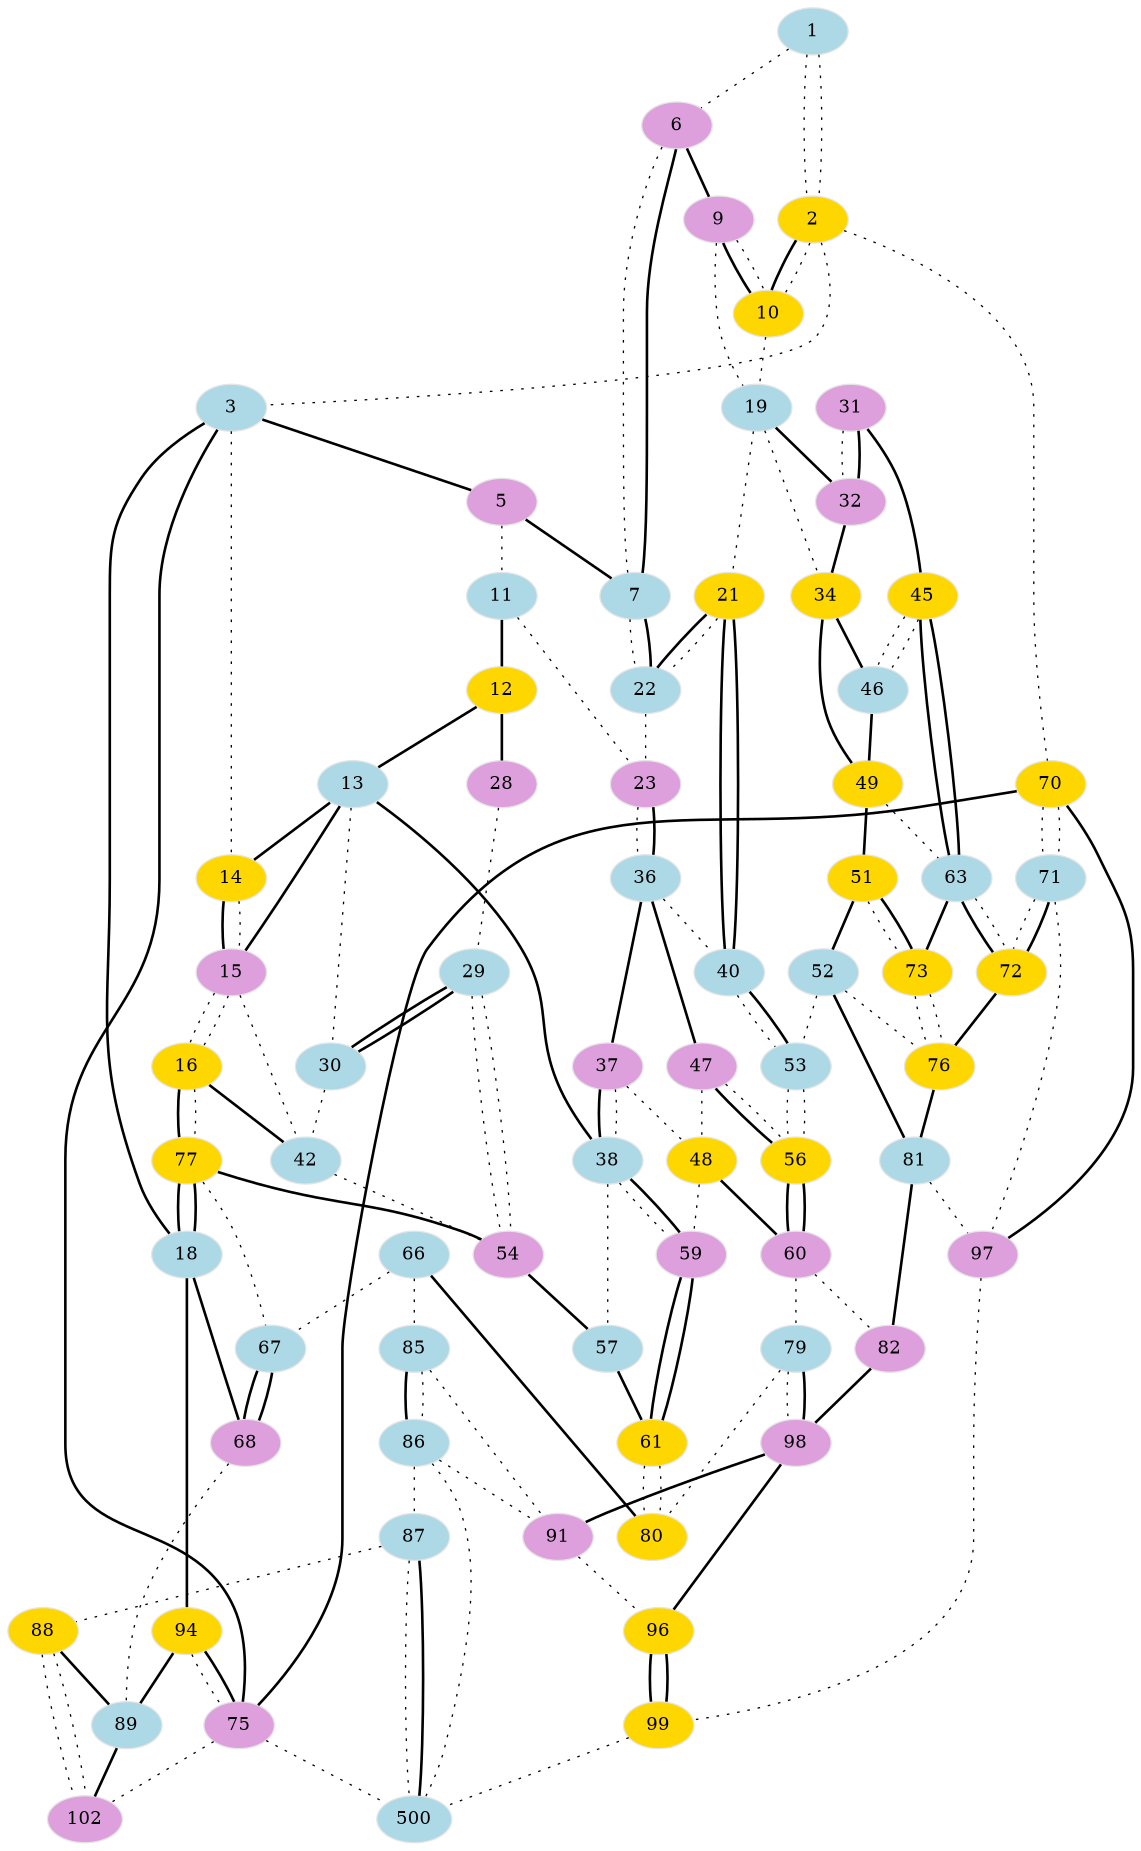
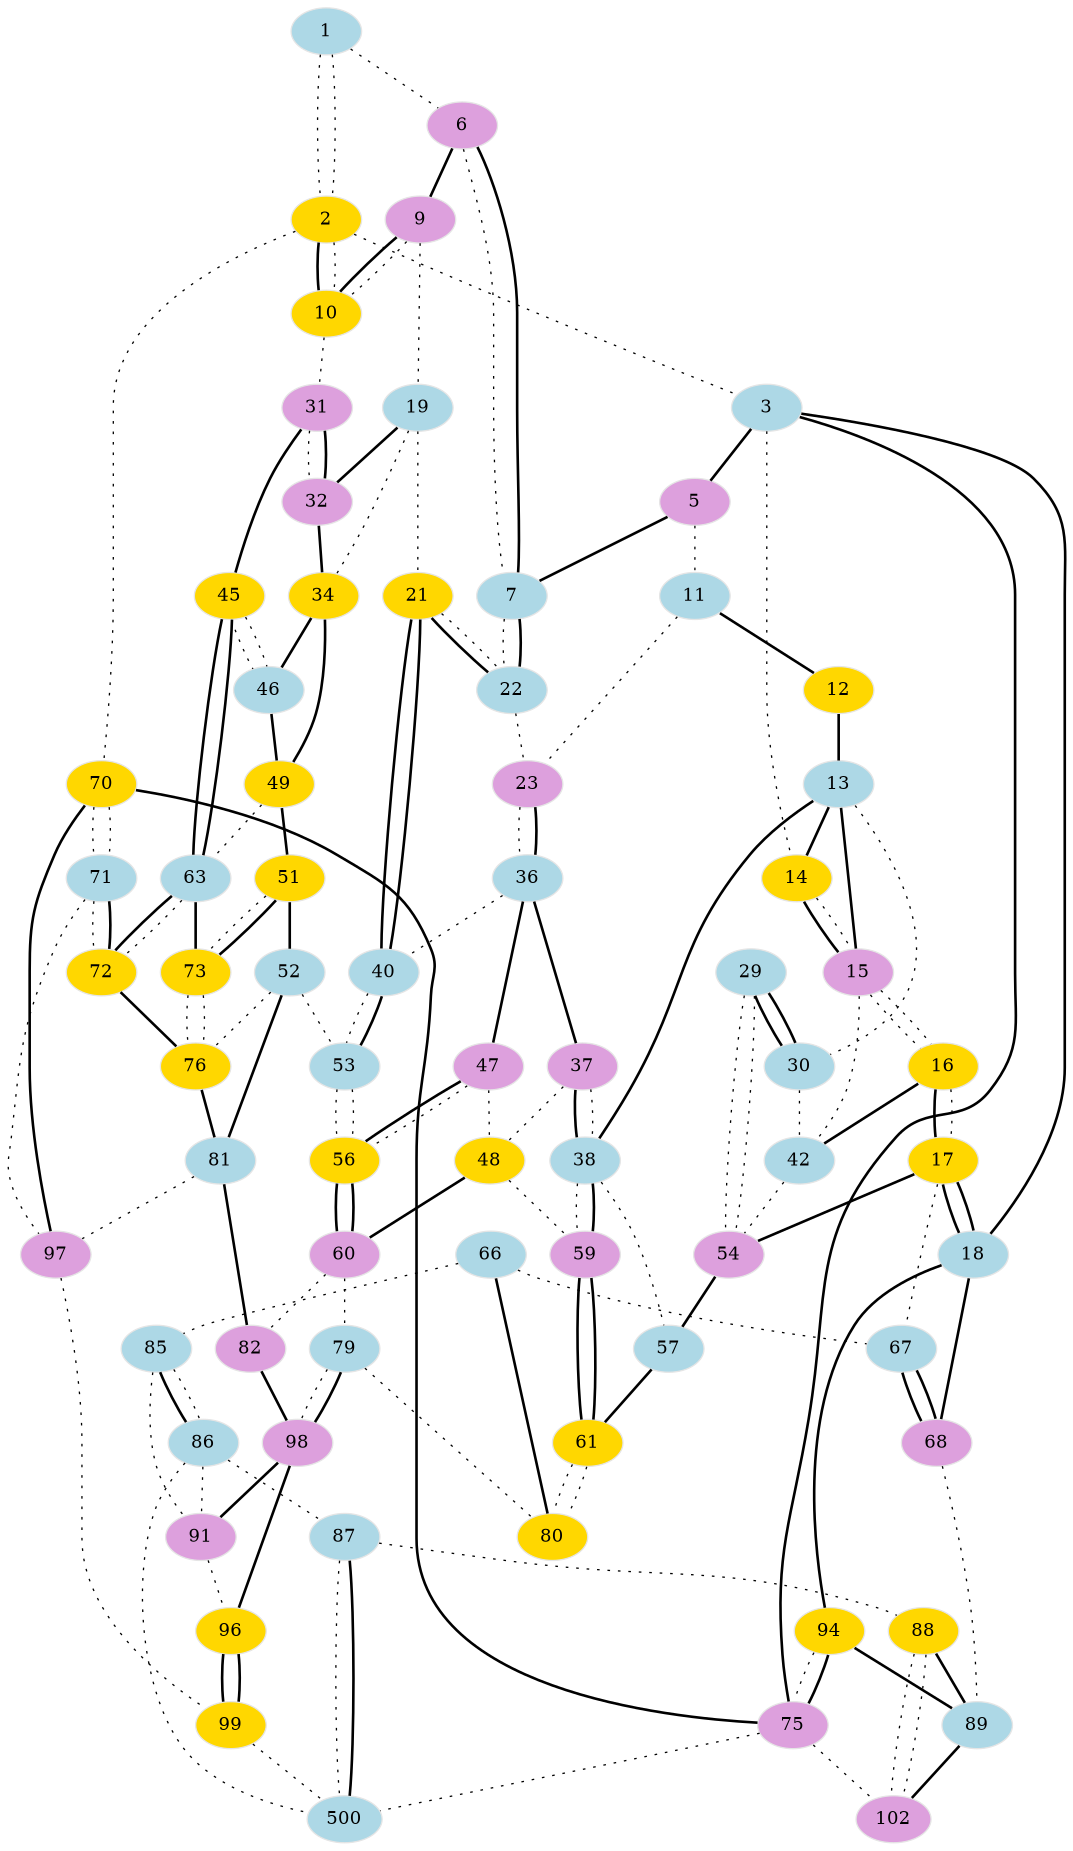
(762, 366) -> (322, 361)
(502, 784) -> none
(187, 1161) -> (943, 1161)
